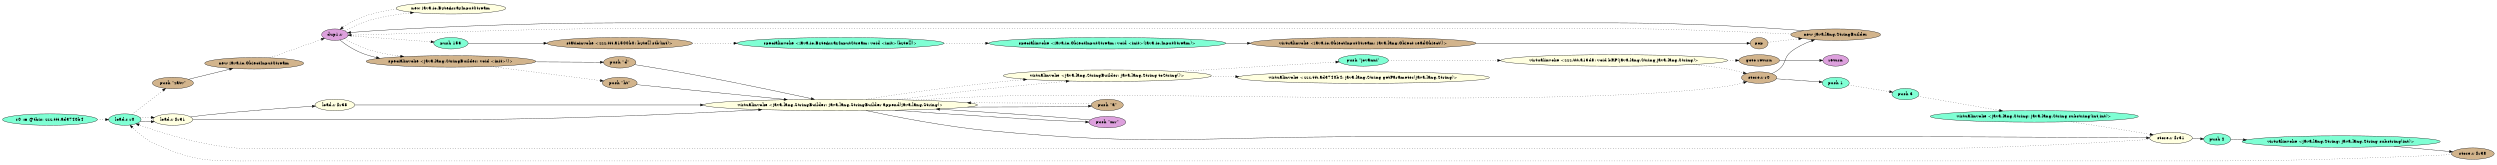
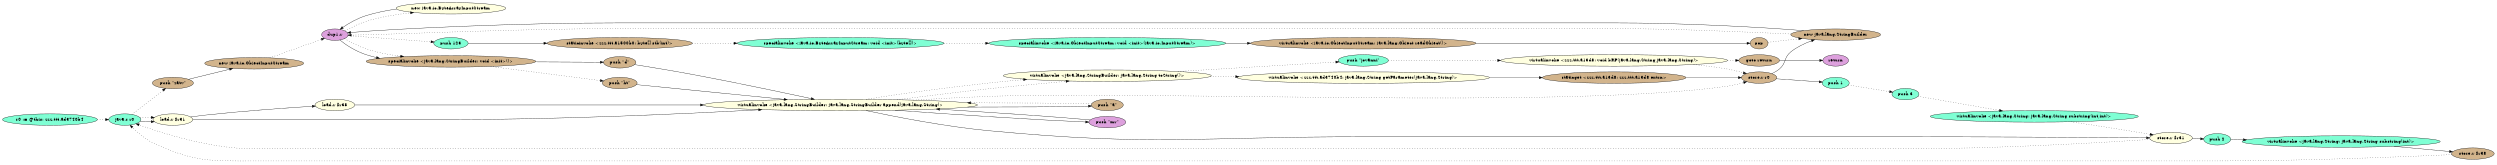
(368, 15) -> (368, 15)
(451, 43) -> (451, 43)
none -> (1614, 78)
(125, 120) -> (125, 120)
